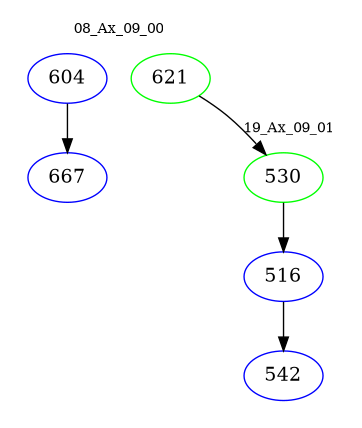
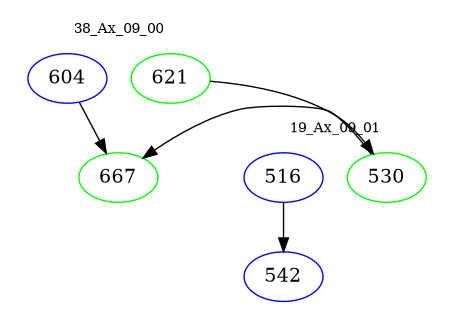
(119, 30) -> (119, 30)
(67, 178) -> (118, 178)
(284, 220) -> (268, 106)
